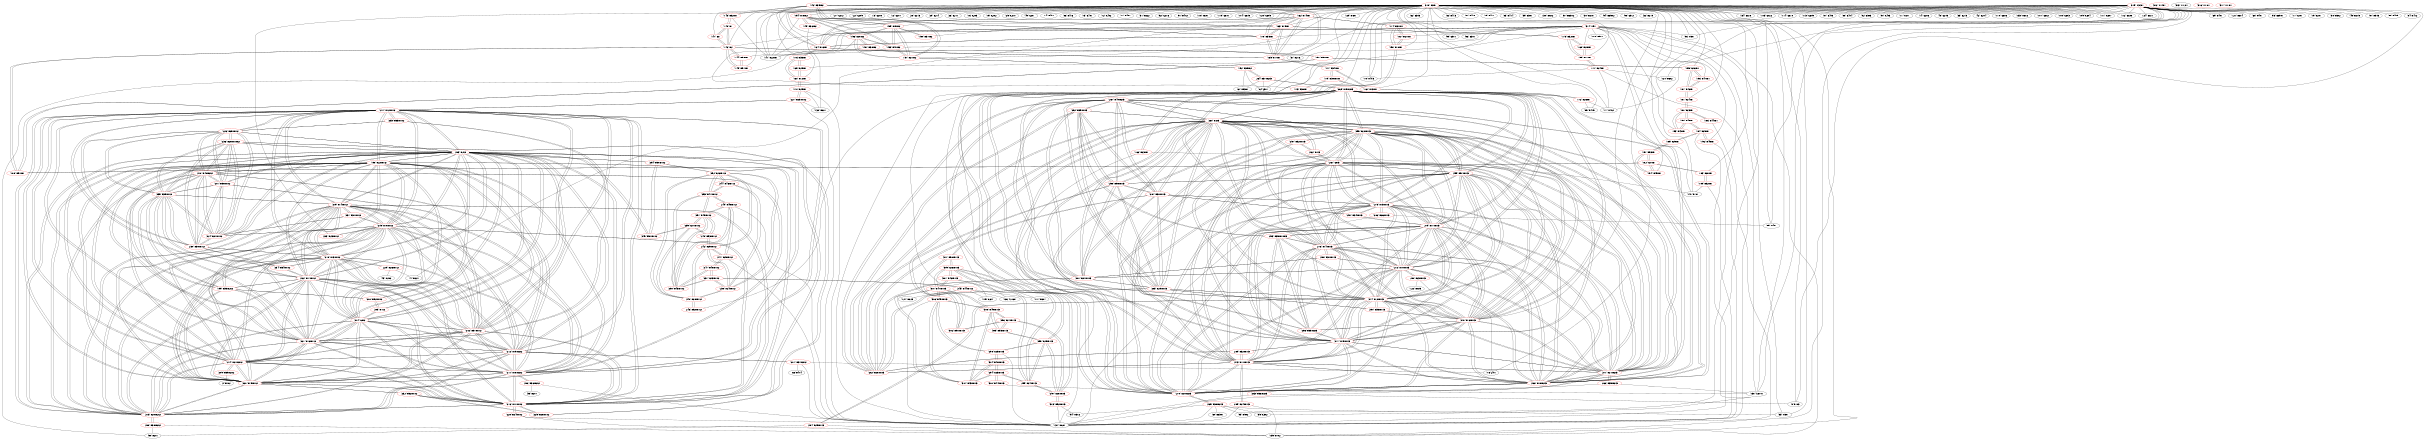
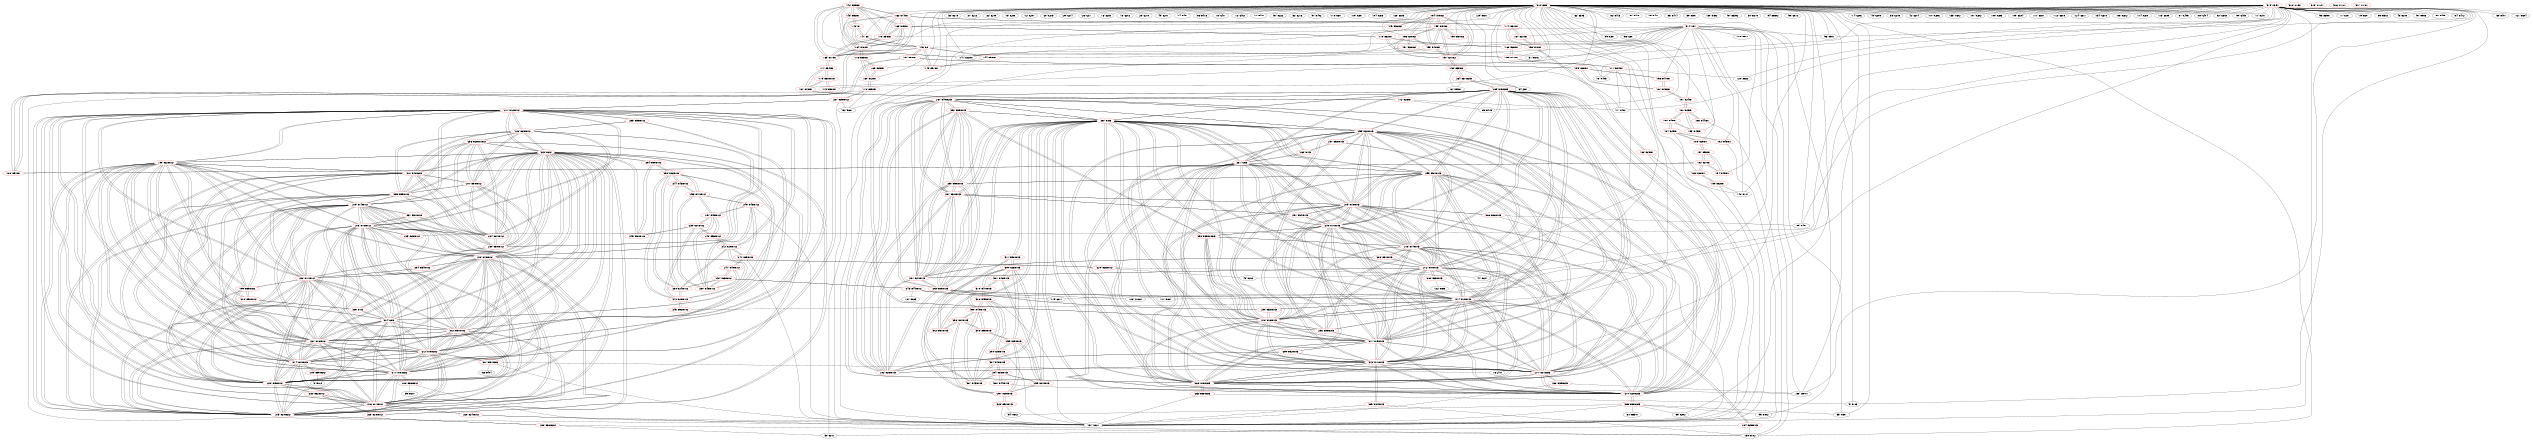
(2181, 5) -> (2317, 5)
(2257, 16) -> none
(1626, 96) -> (1607, 208)
